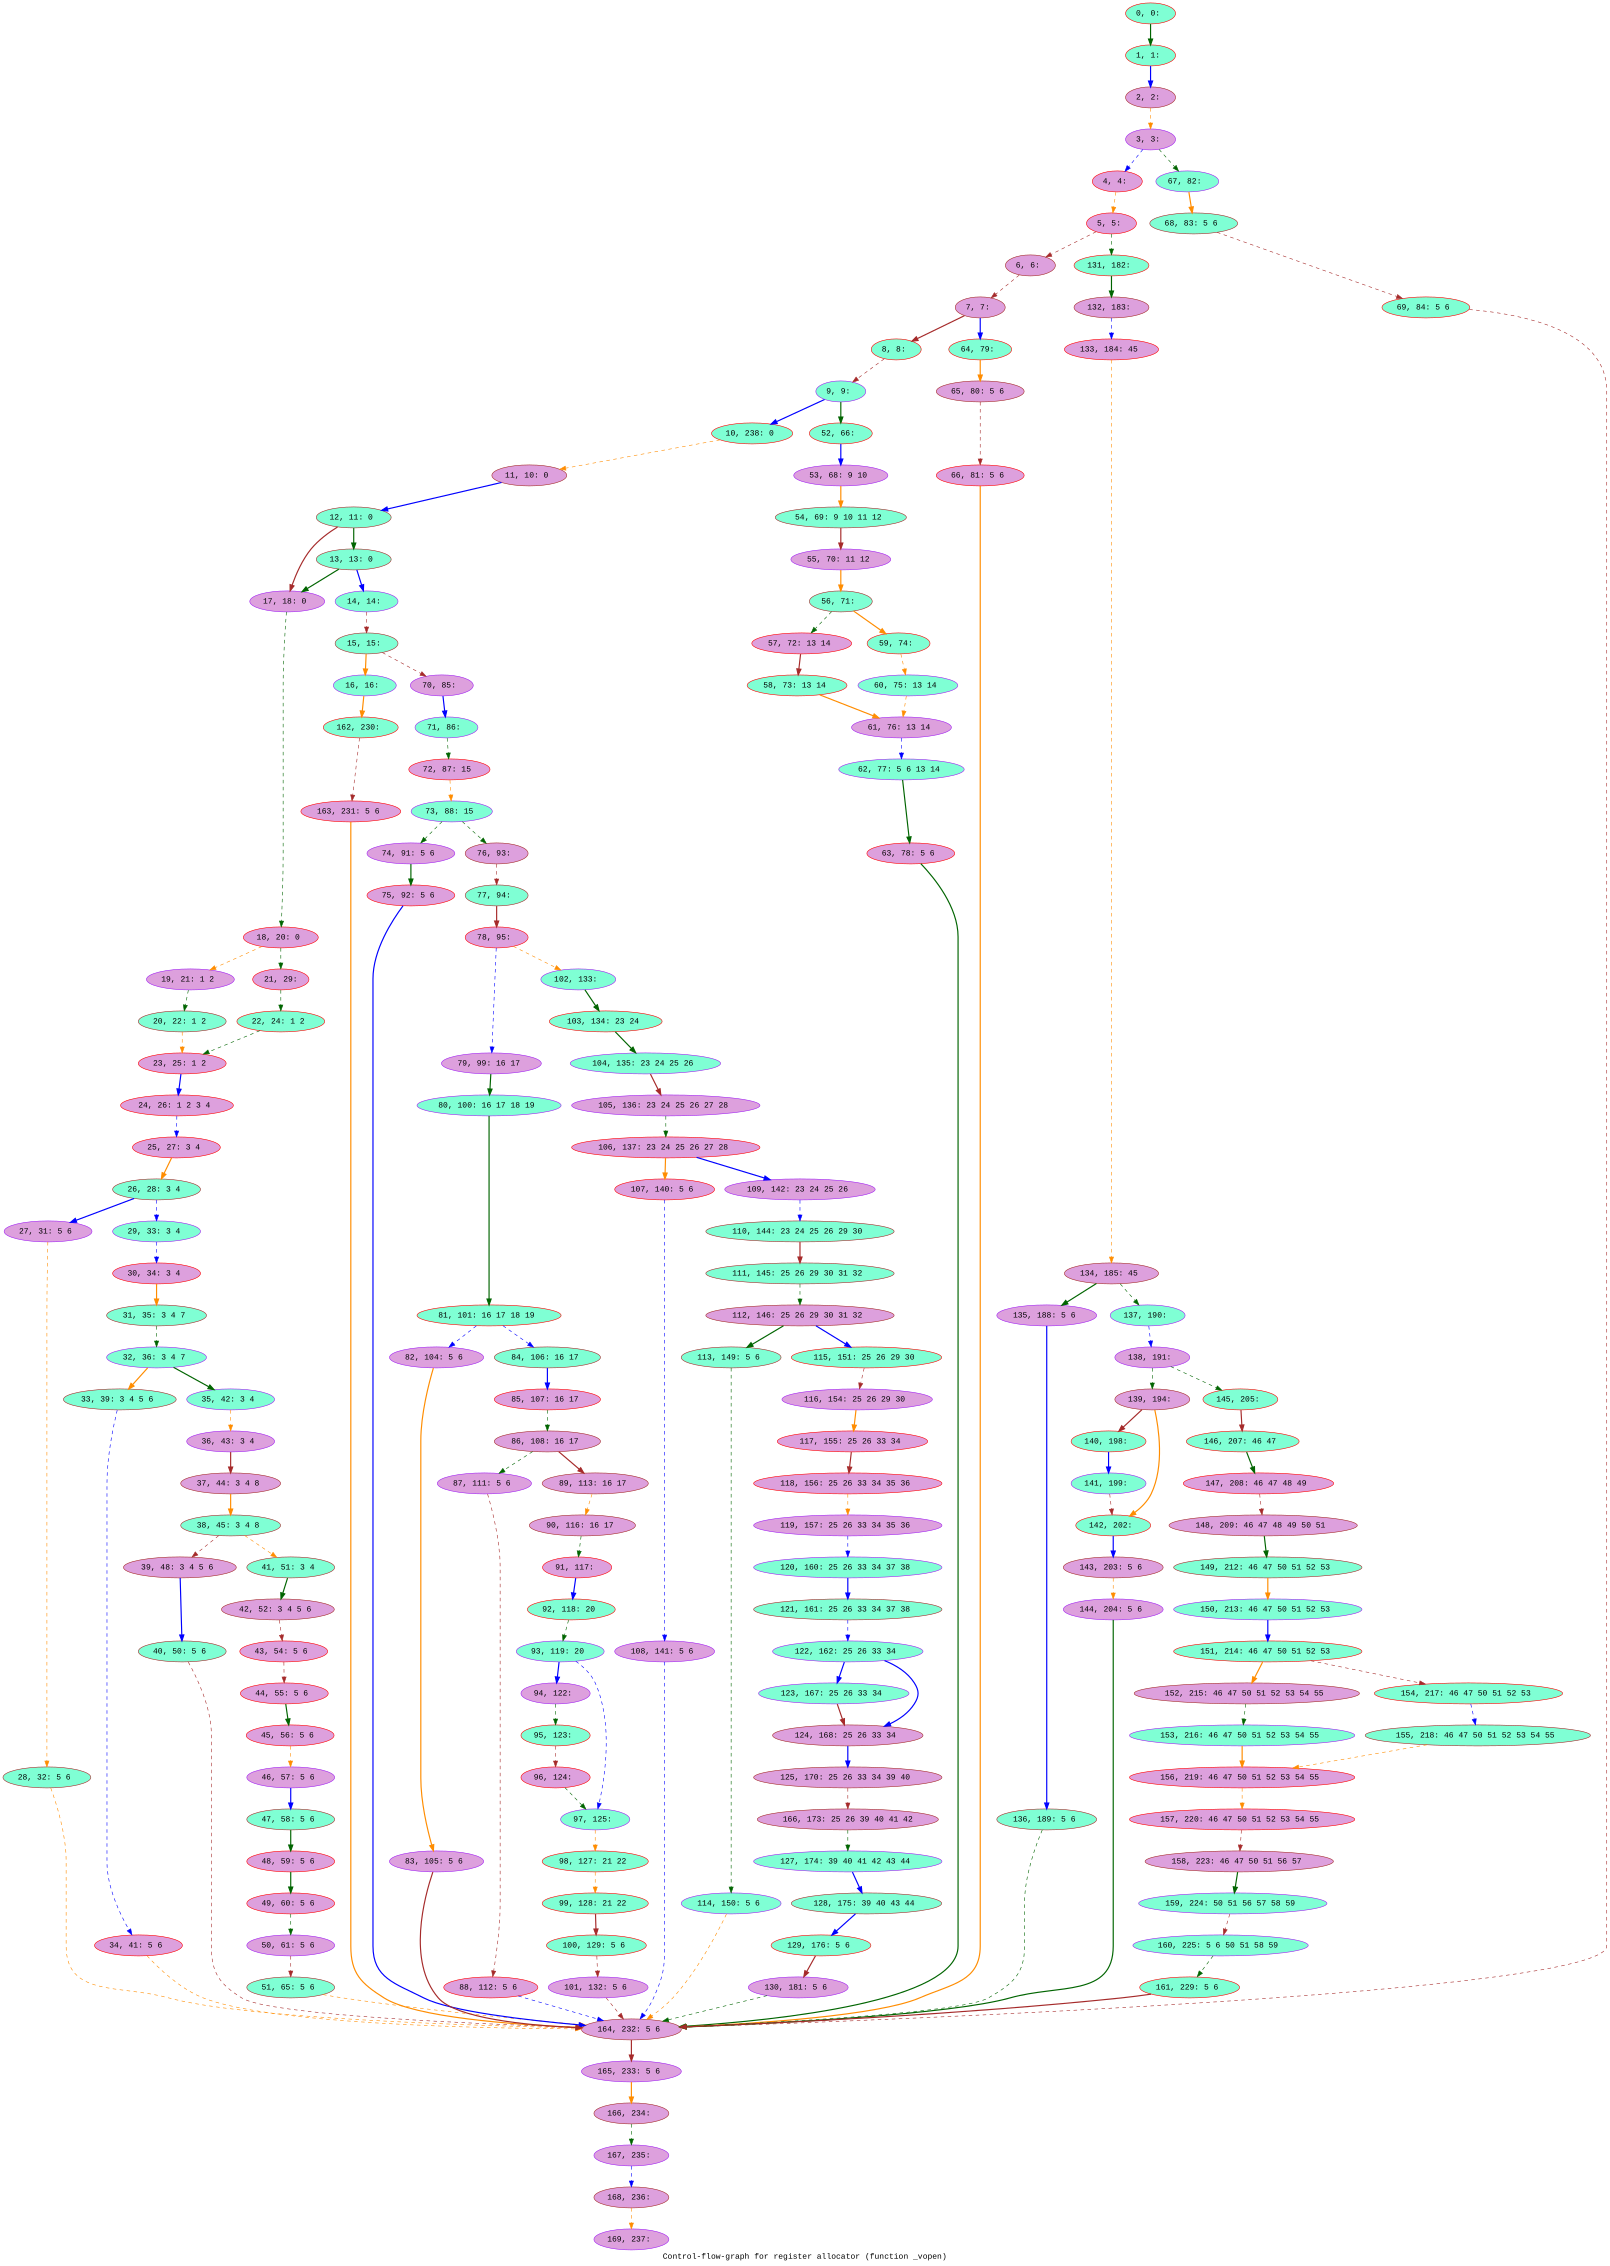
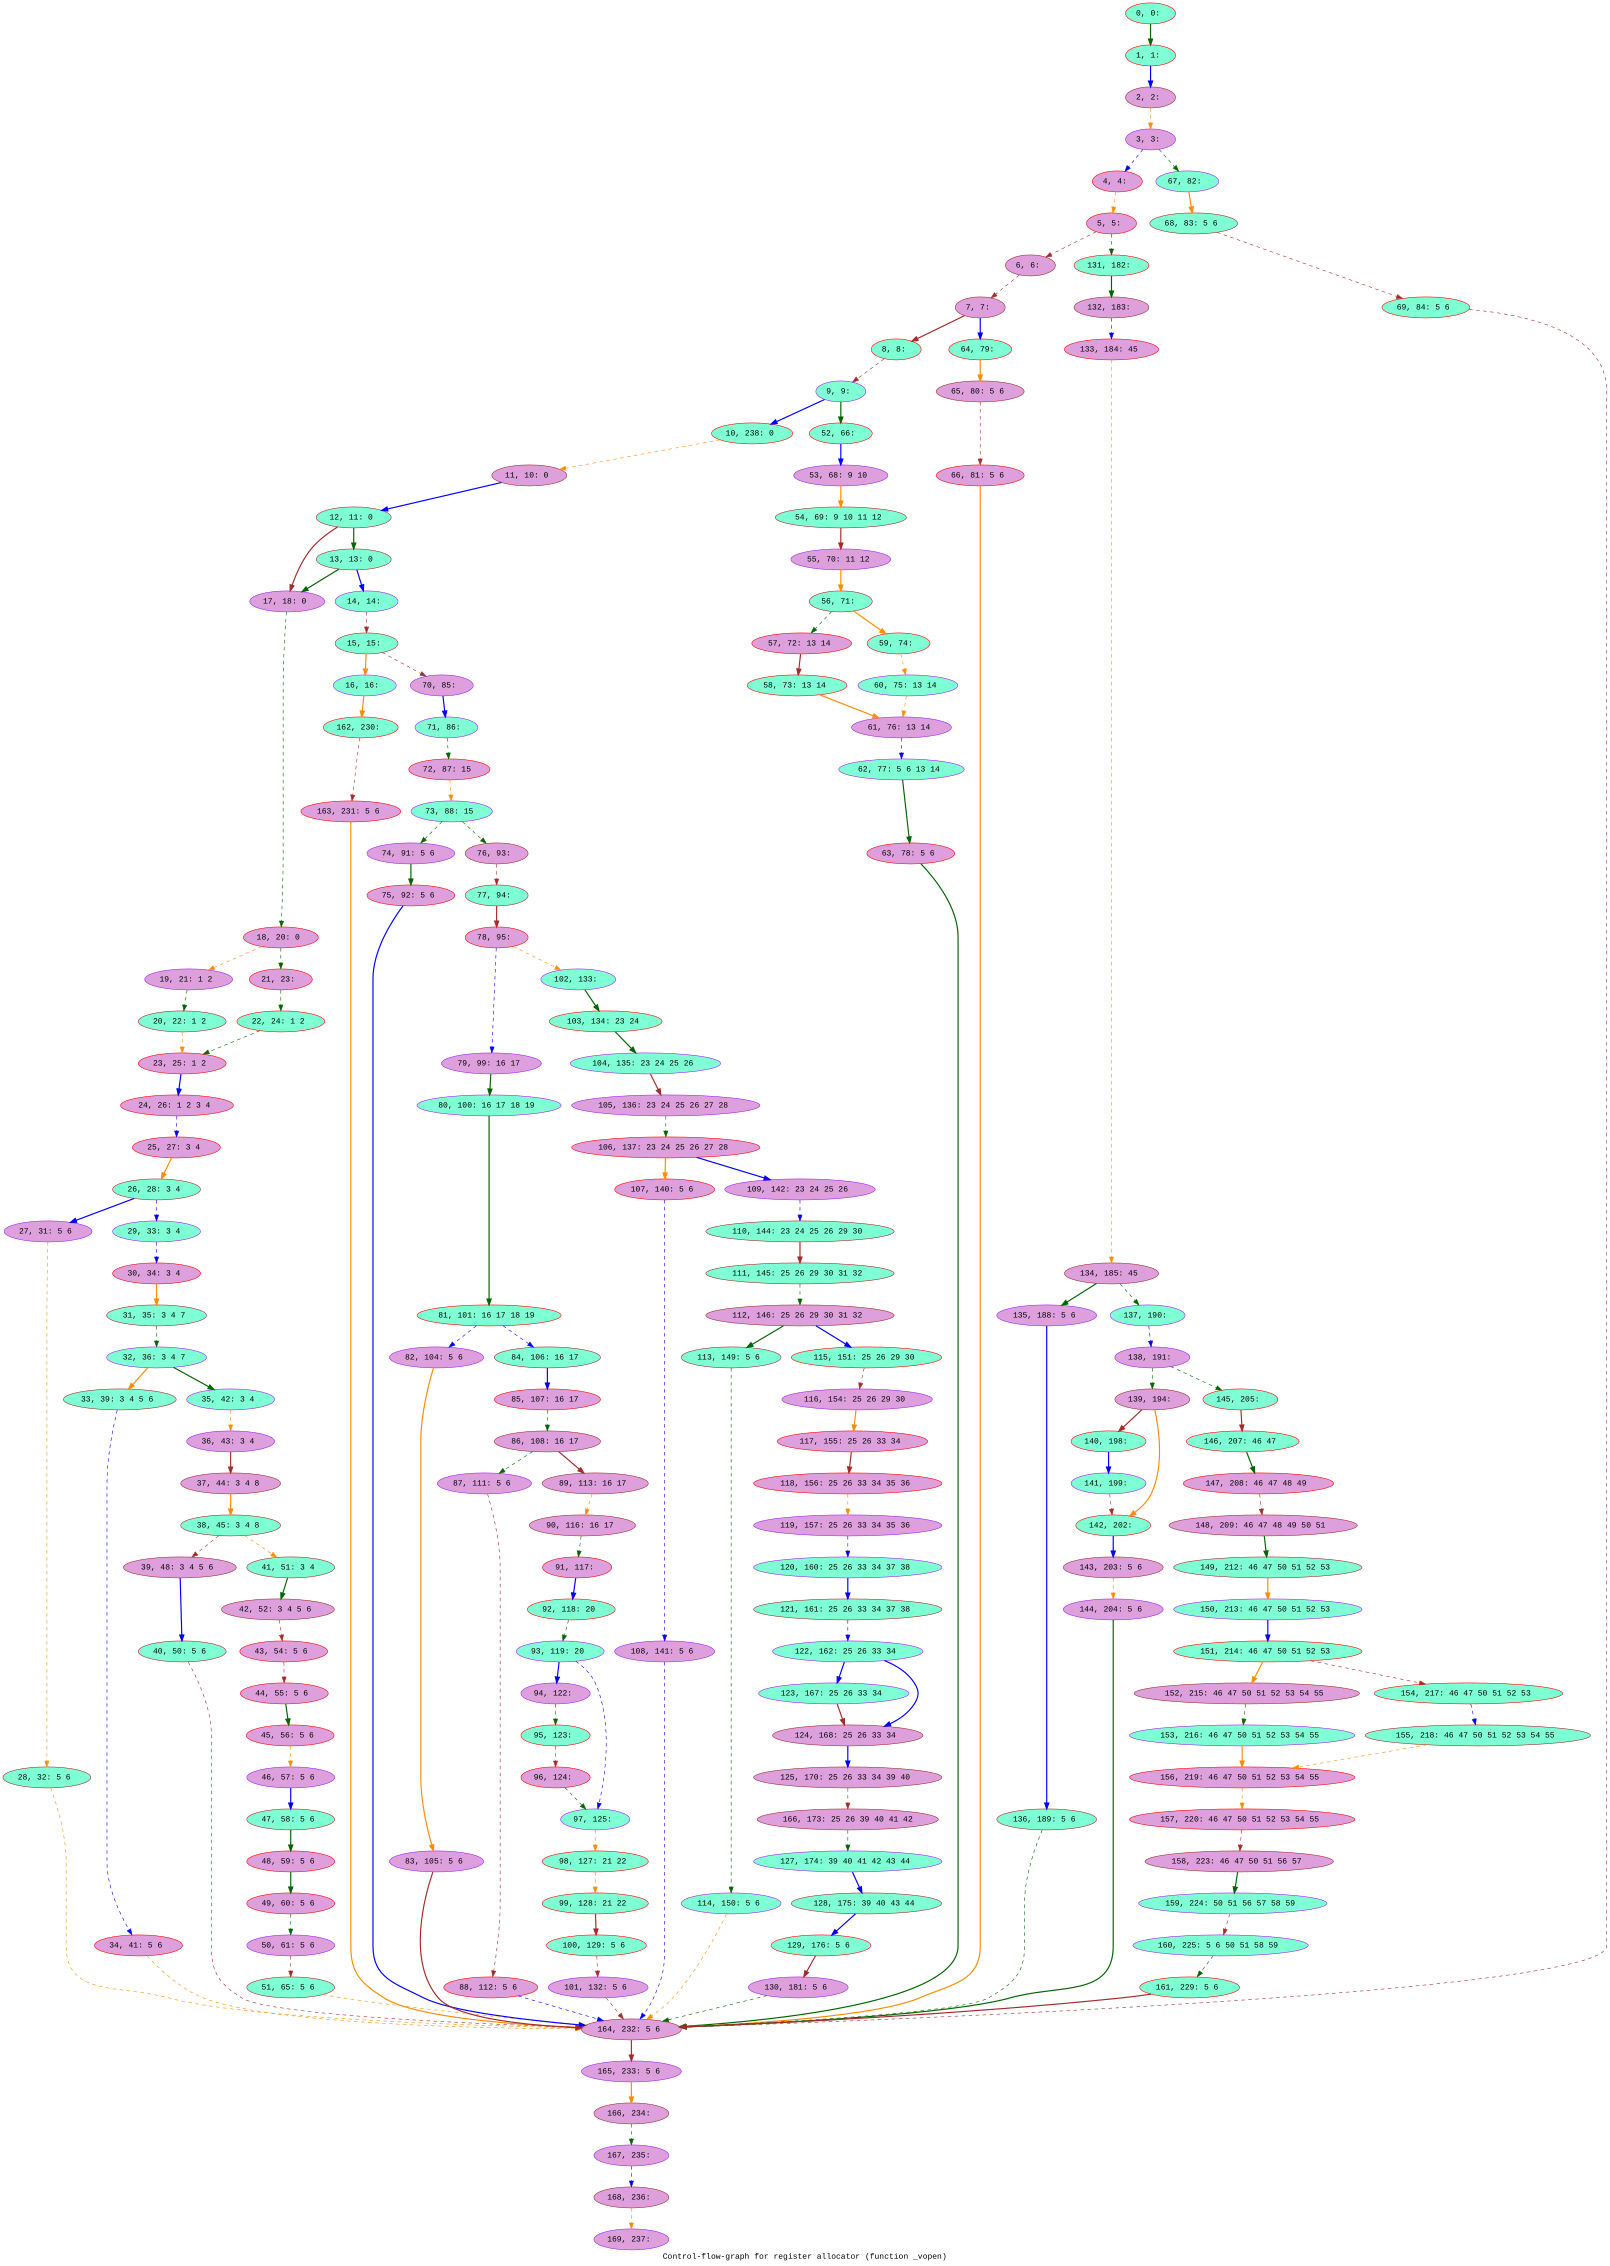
(281, 979) -> (281, 979)
